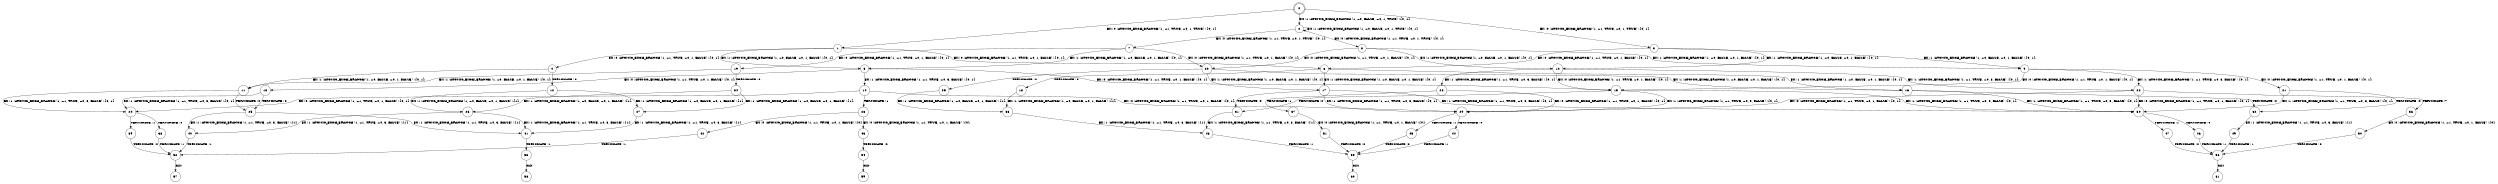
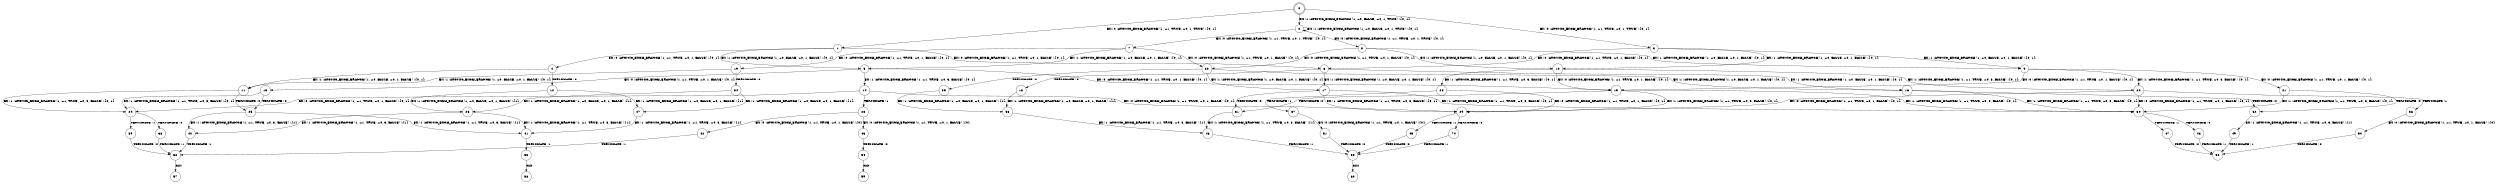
(2435, 101) -> (2435, 101)
(1454, 134) -> (1454, 134)
(2218, 177) -> none
